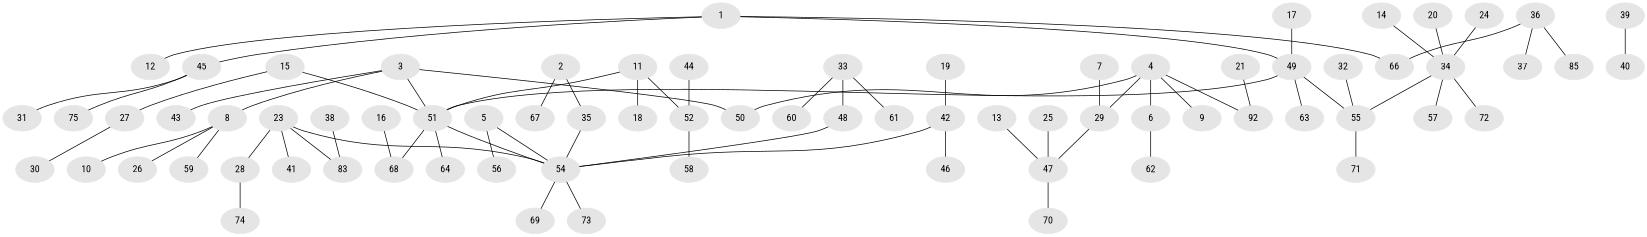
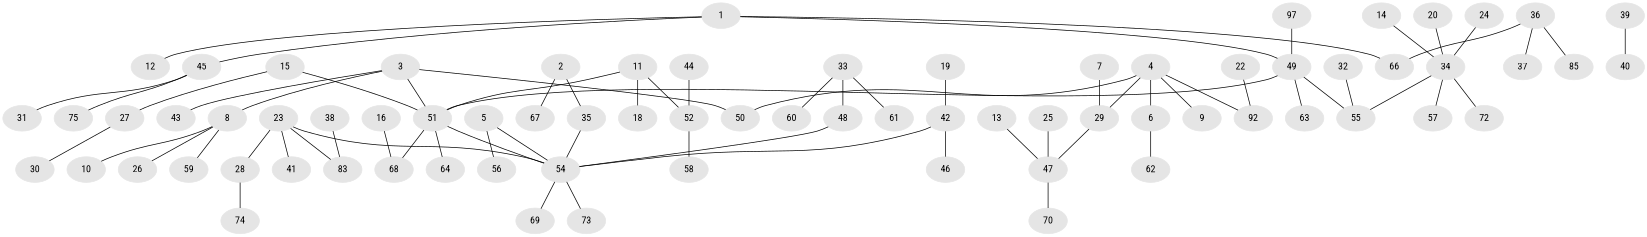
(1292, 16) -> (1292, 16)
(1240, 67) -> (1240, 67)
(1356, 170) -> none
